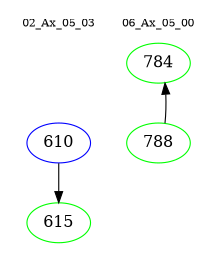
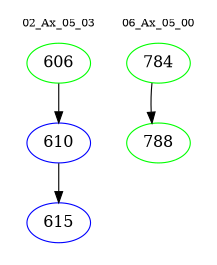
none -> (59, 63)
(166, 109) -> (151, 98)
(59, 223) -> (59, 223)
